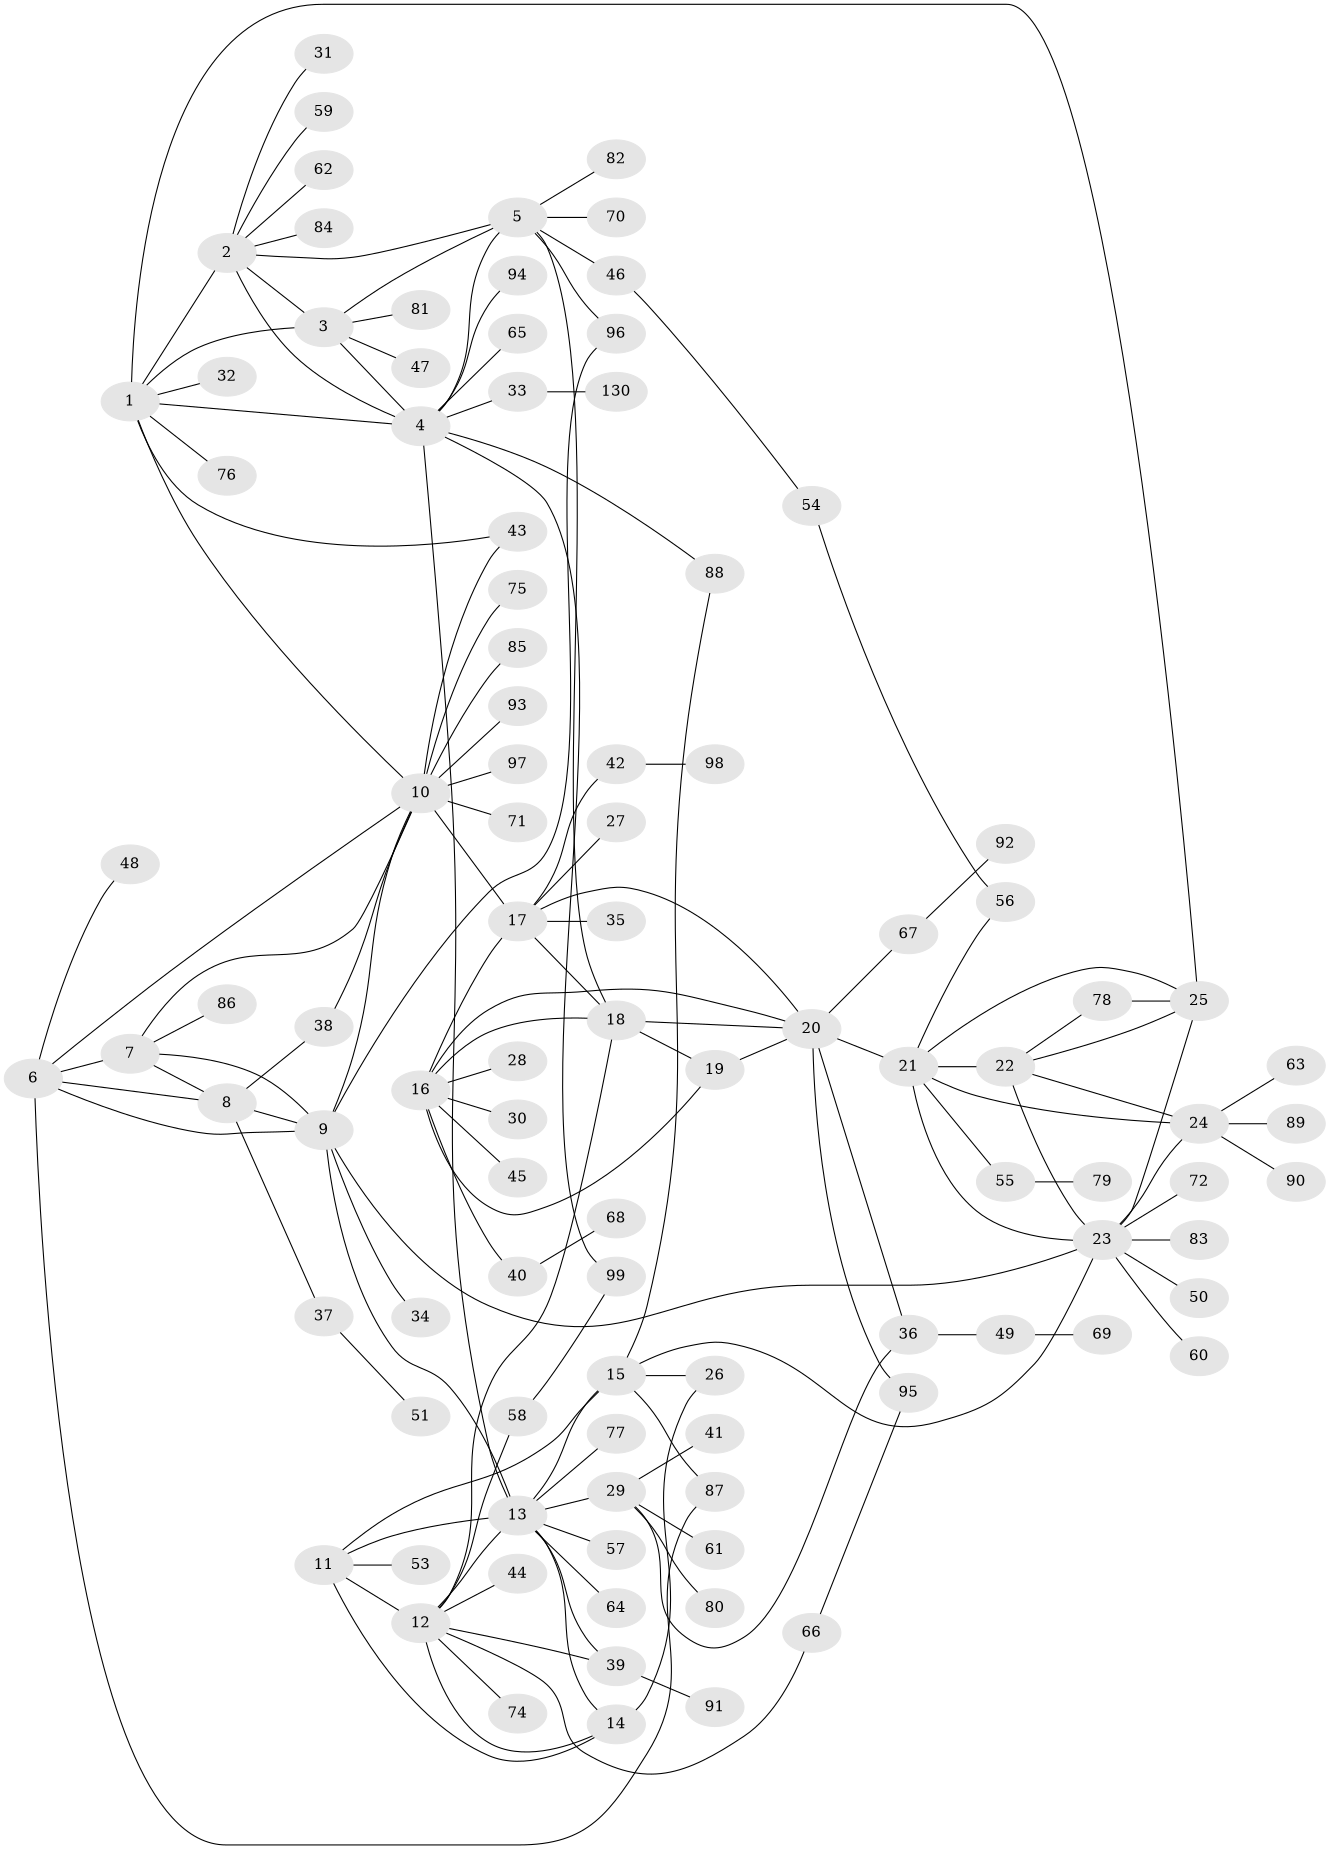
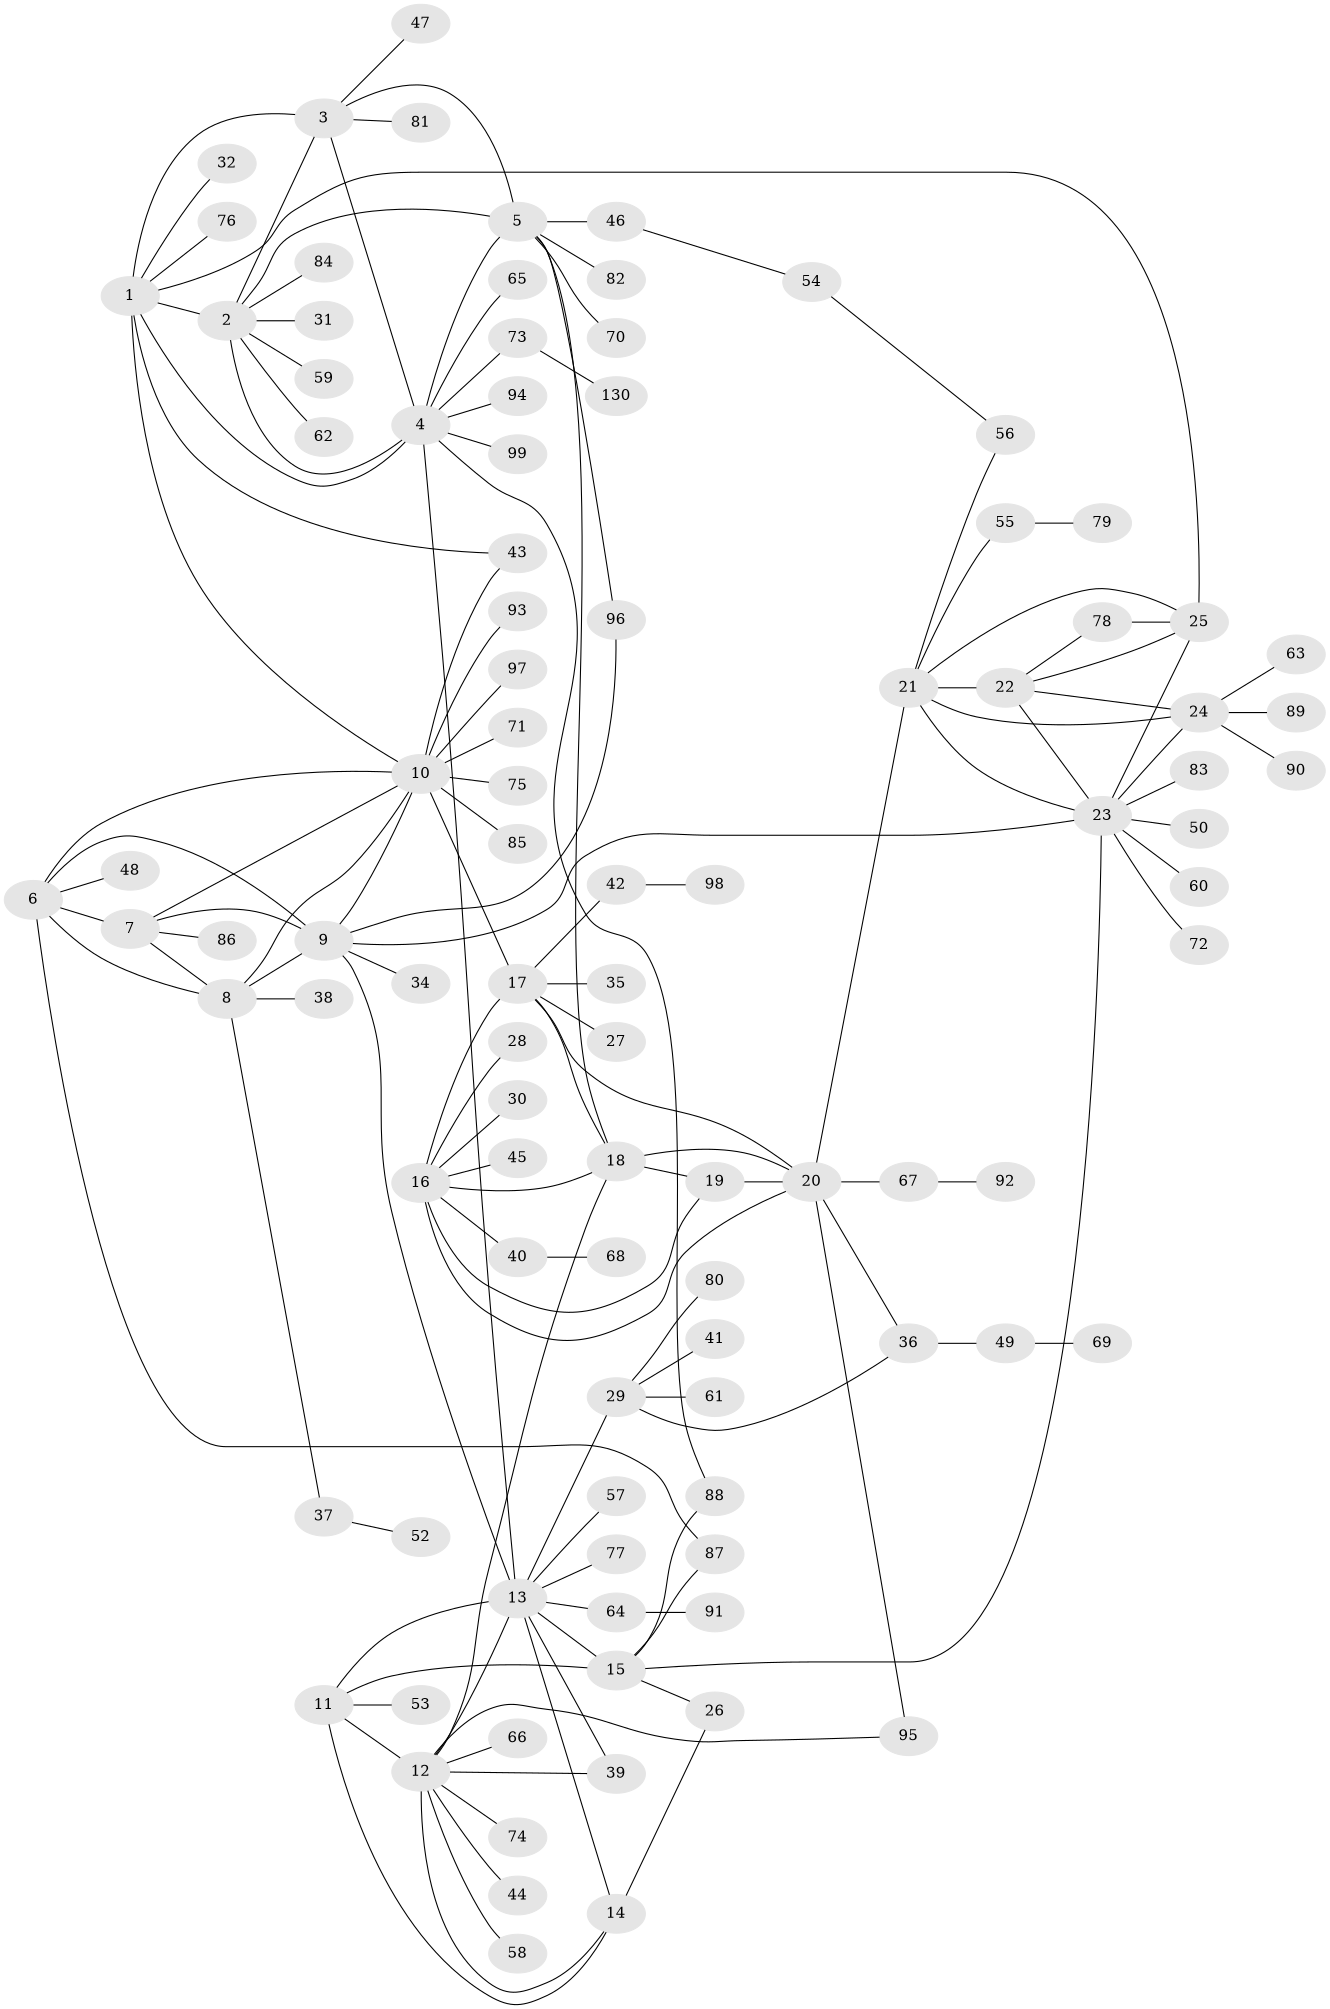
(518, 392) -> (518, 338)
(367, 931) -> (326, 887)
(570, 1348) -> none
(421, 1417) -> (421, 1537)
(860, 1513) -> (647, 1734)
(663, 1686) -> (675, 1612)
